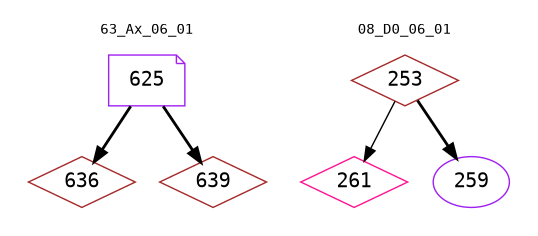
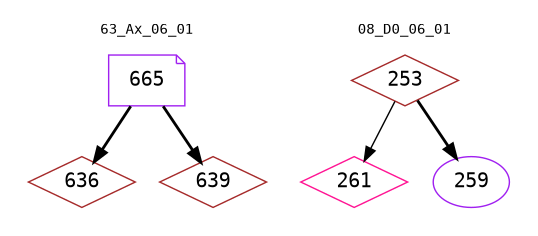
(147, 80) -> (147, 80)
